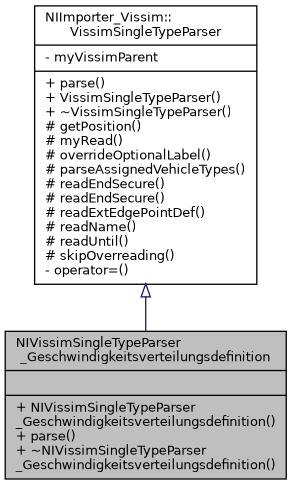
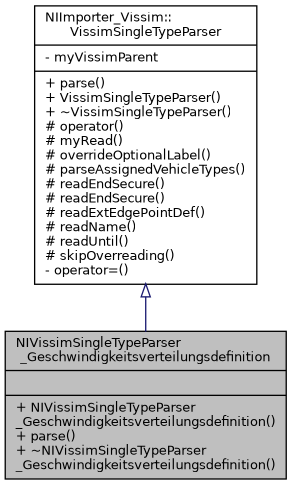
(93, 127) -> (85, 127)
